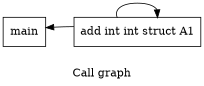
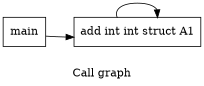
(64, 27) -> (56, 37)
